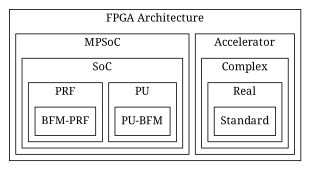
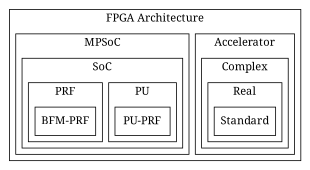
(143, 121) -> (143, 121)
